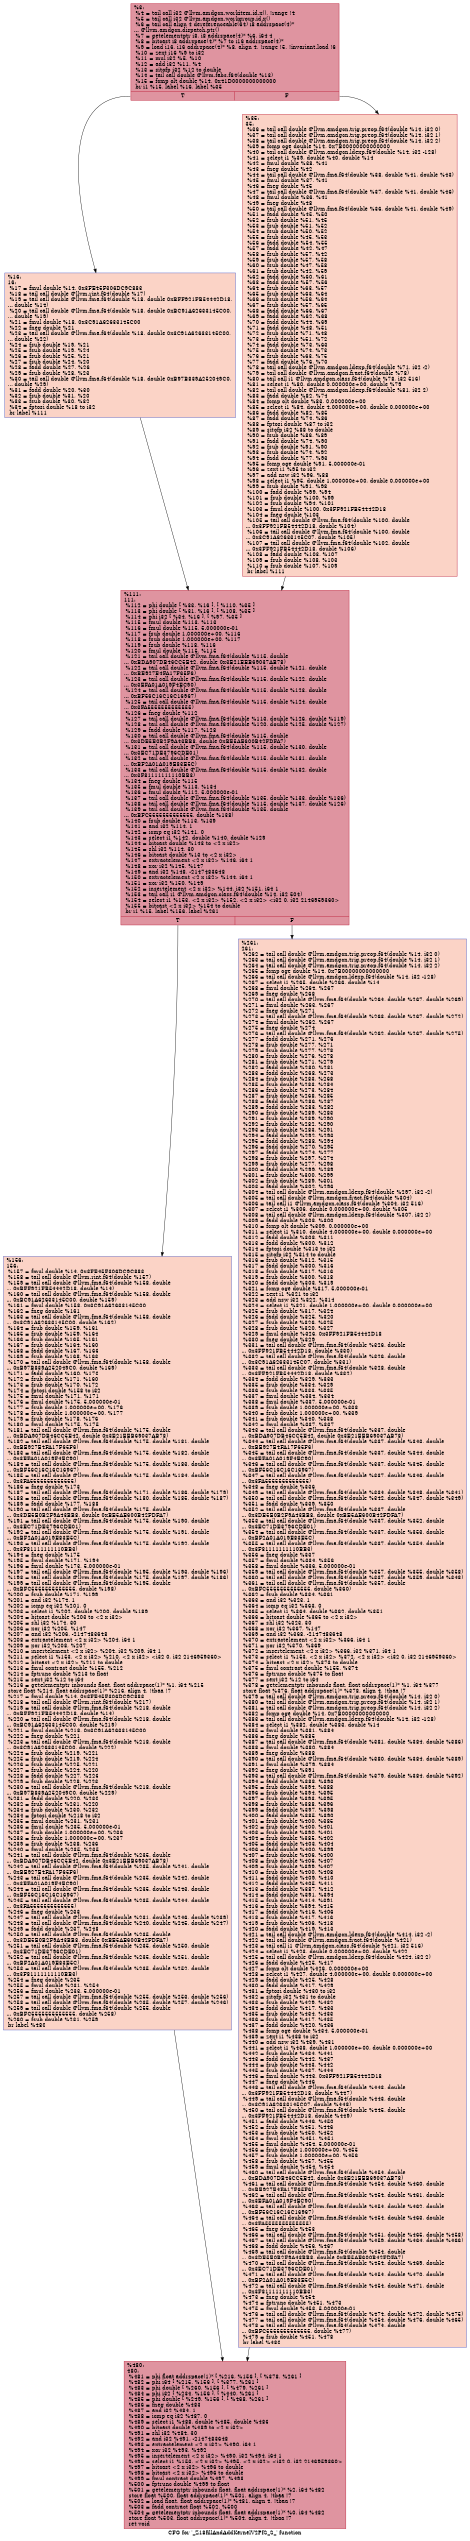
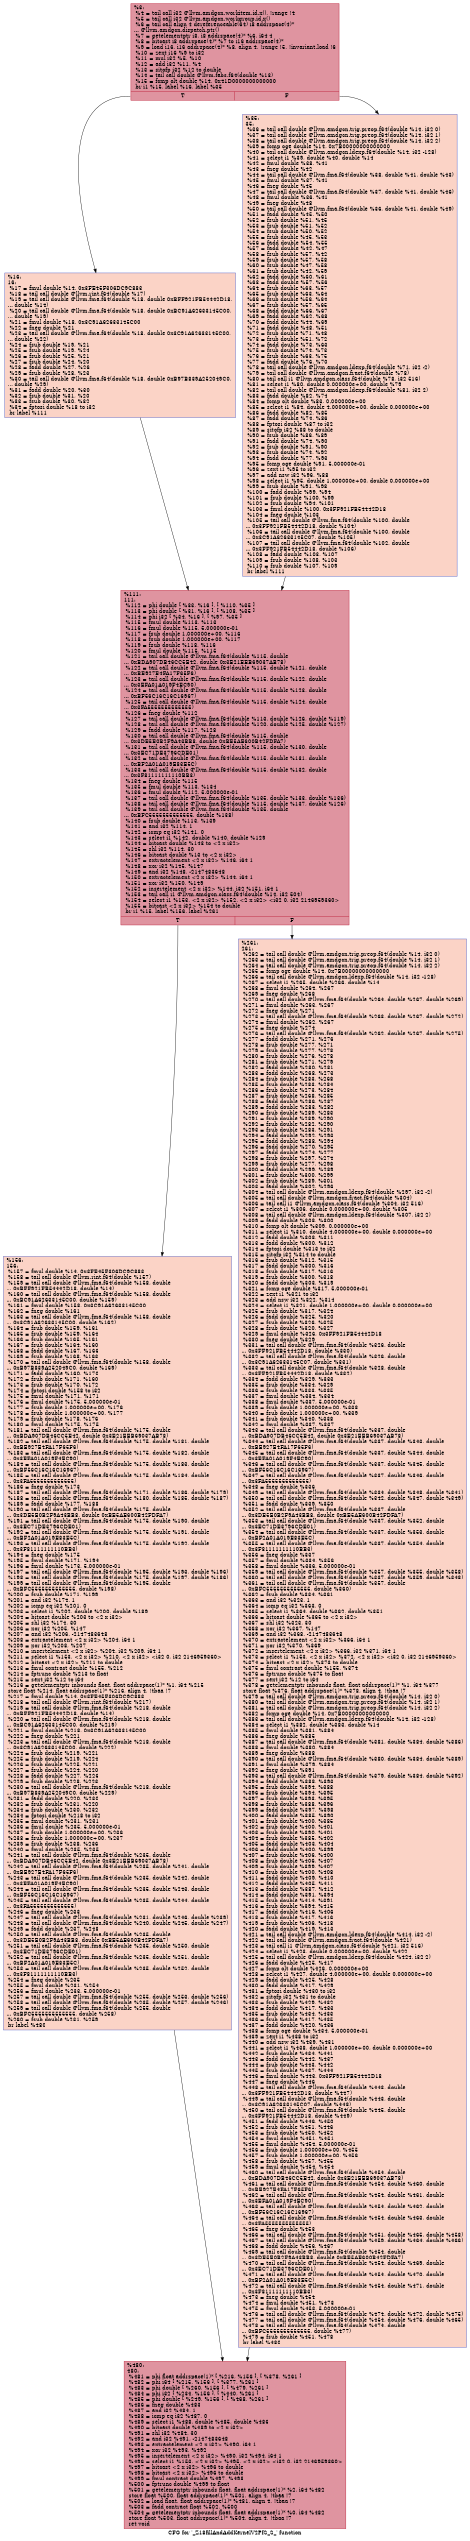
(350, 345) -> (350, 345)
(292, 2303) -> (288, 2303)
